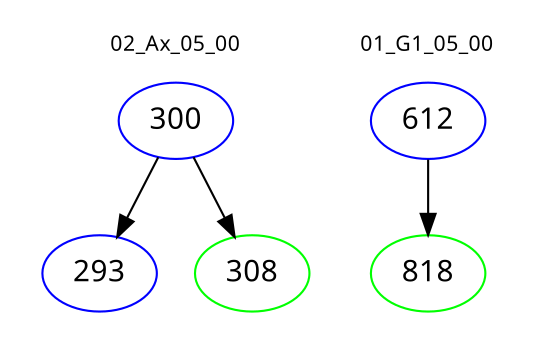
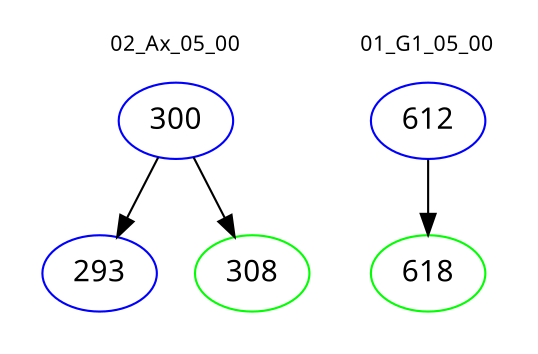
(428, 273) -> (428, 273)
